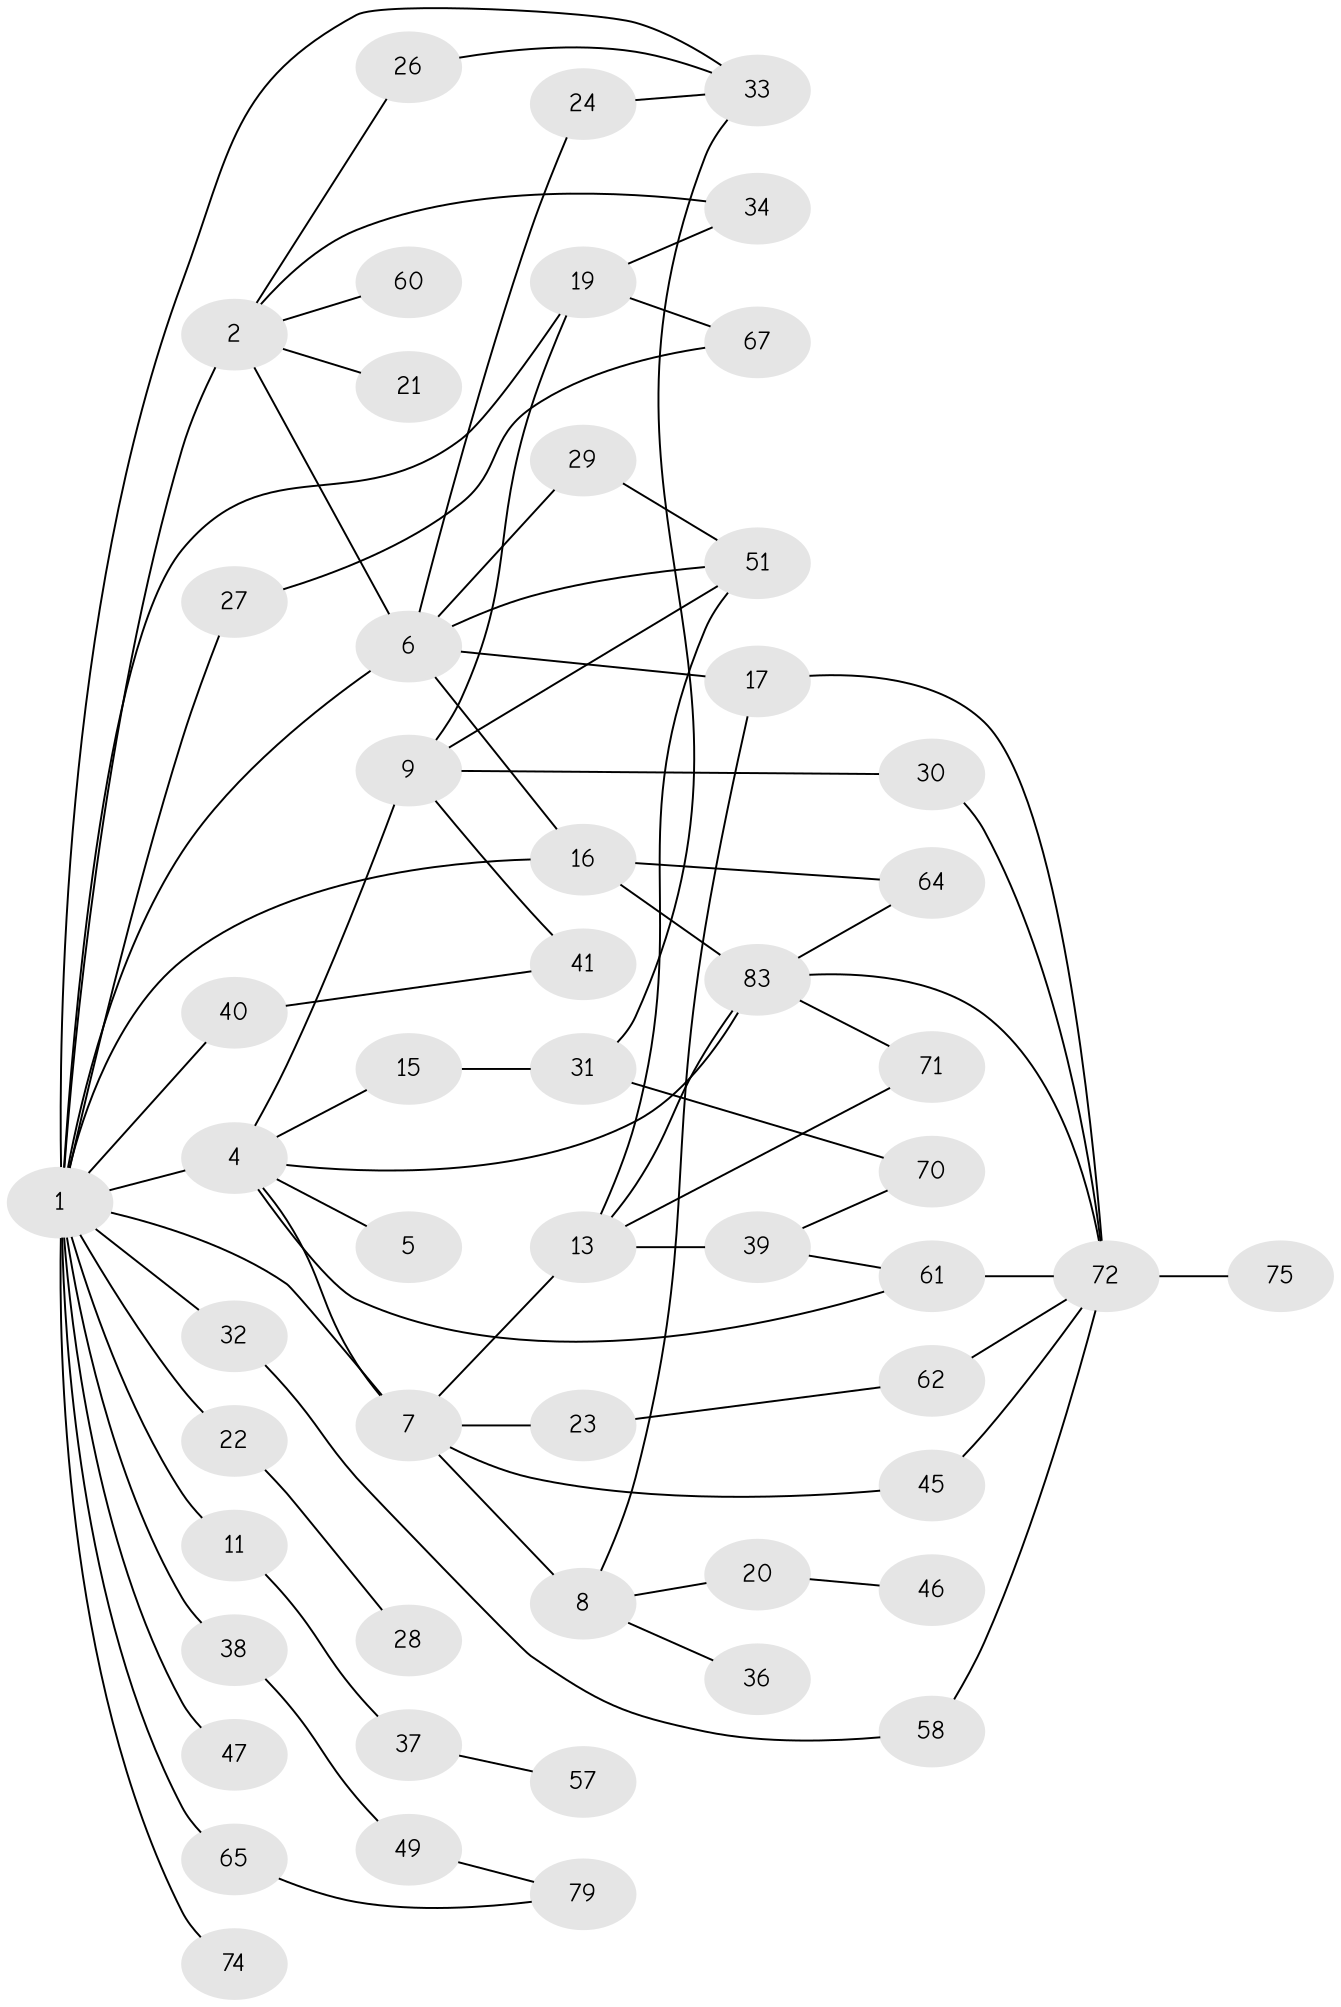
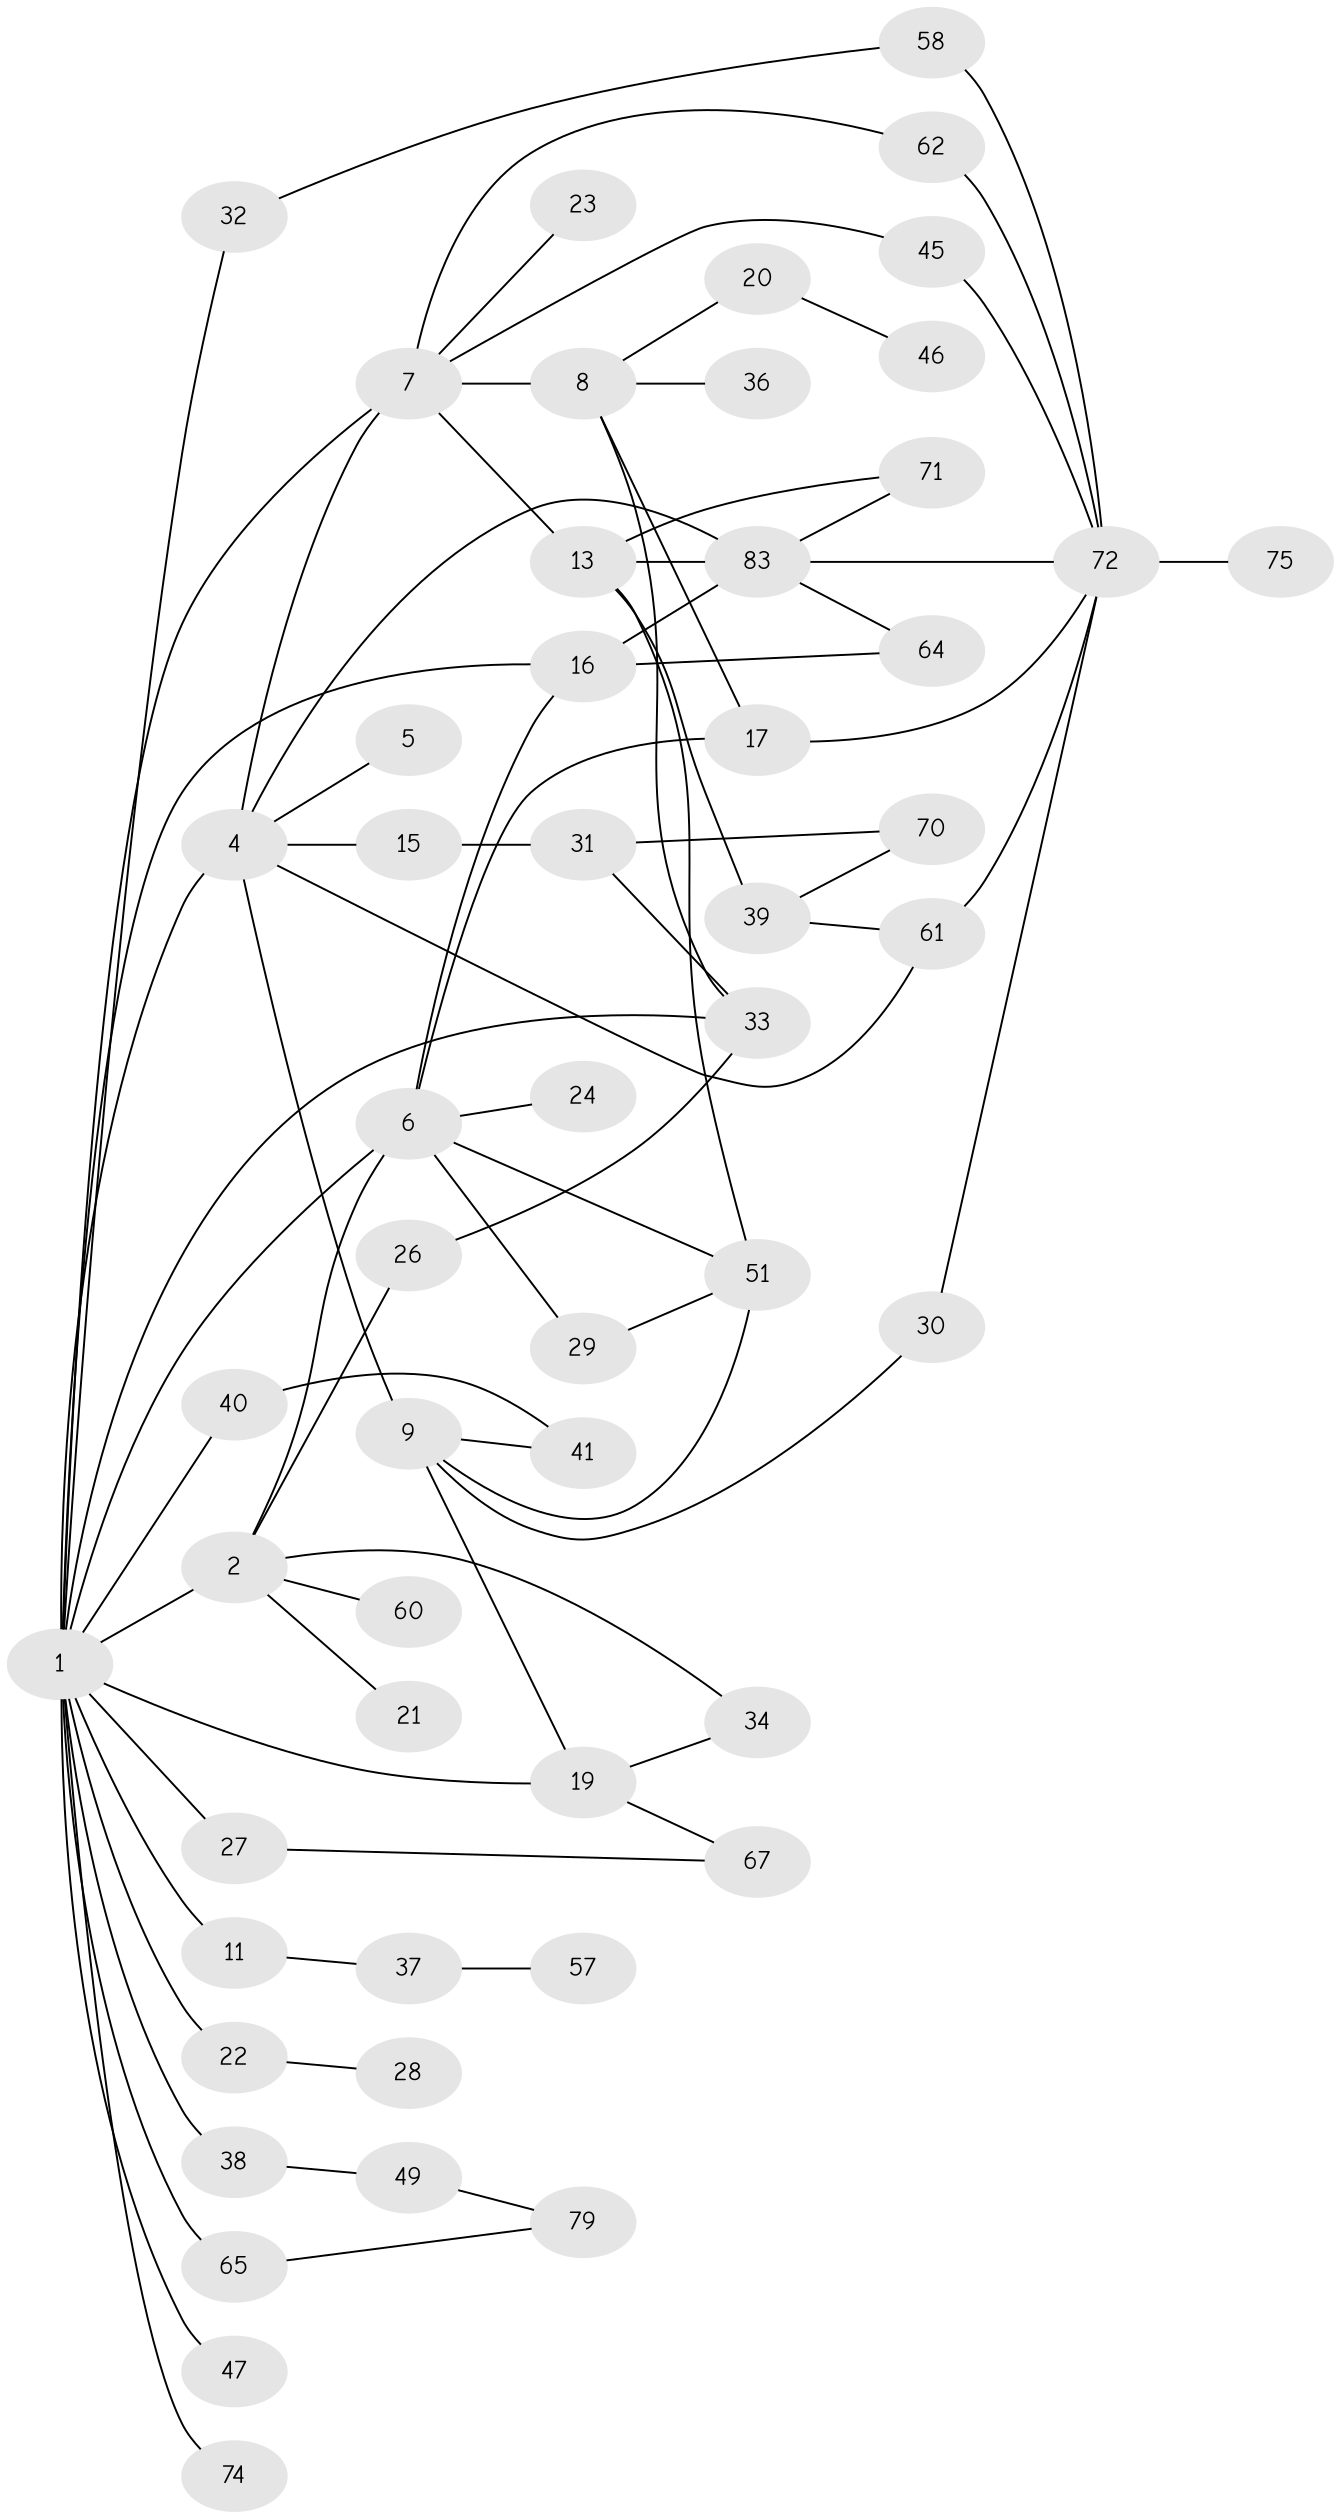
(670, 97) -> (657, 709)
(758, 1403) -> (590, 127)
